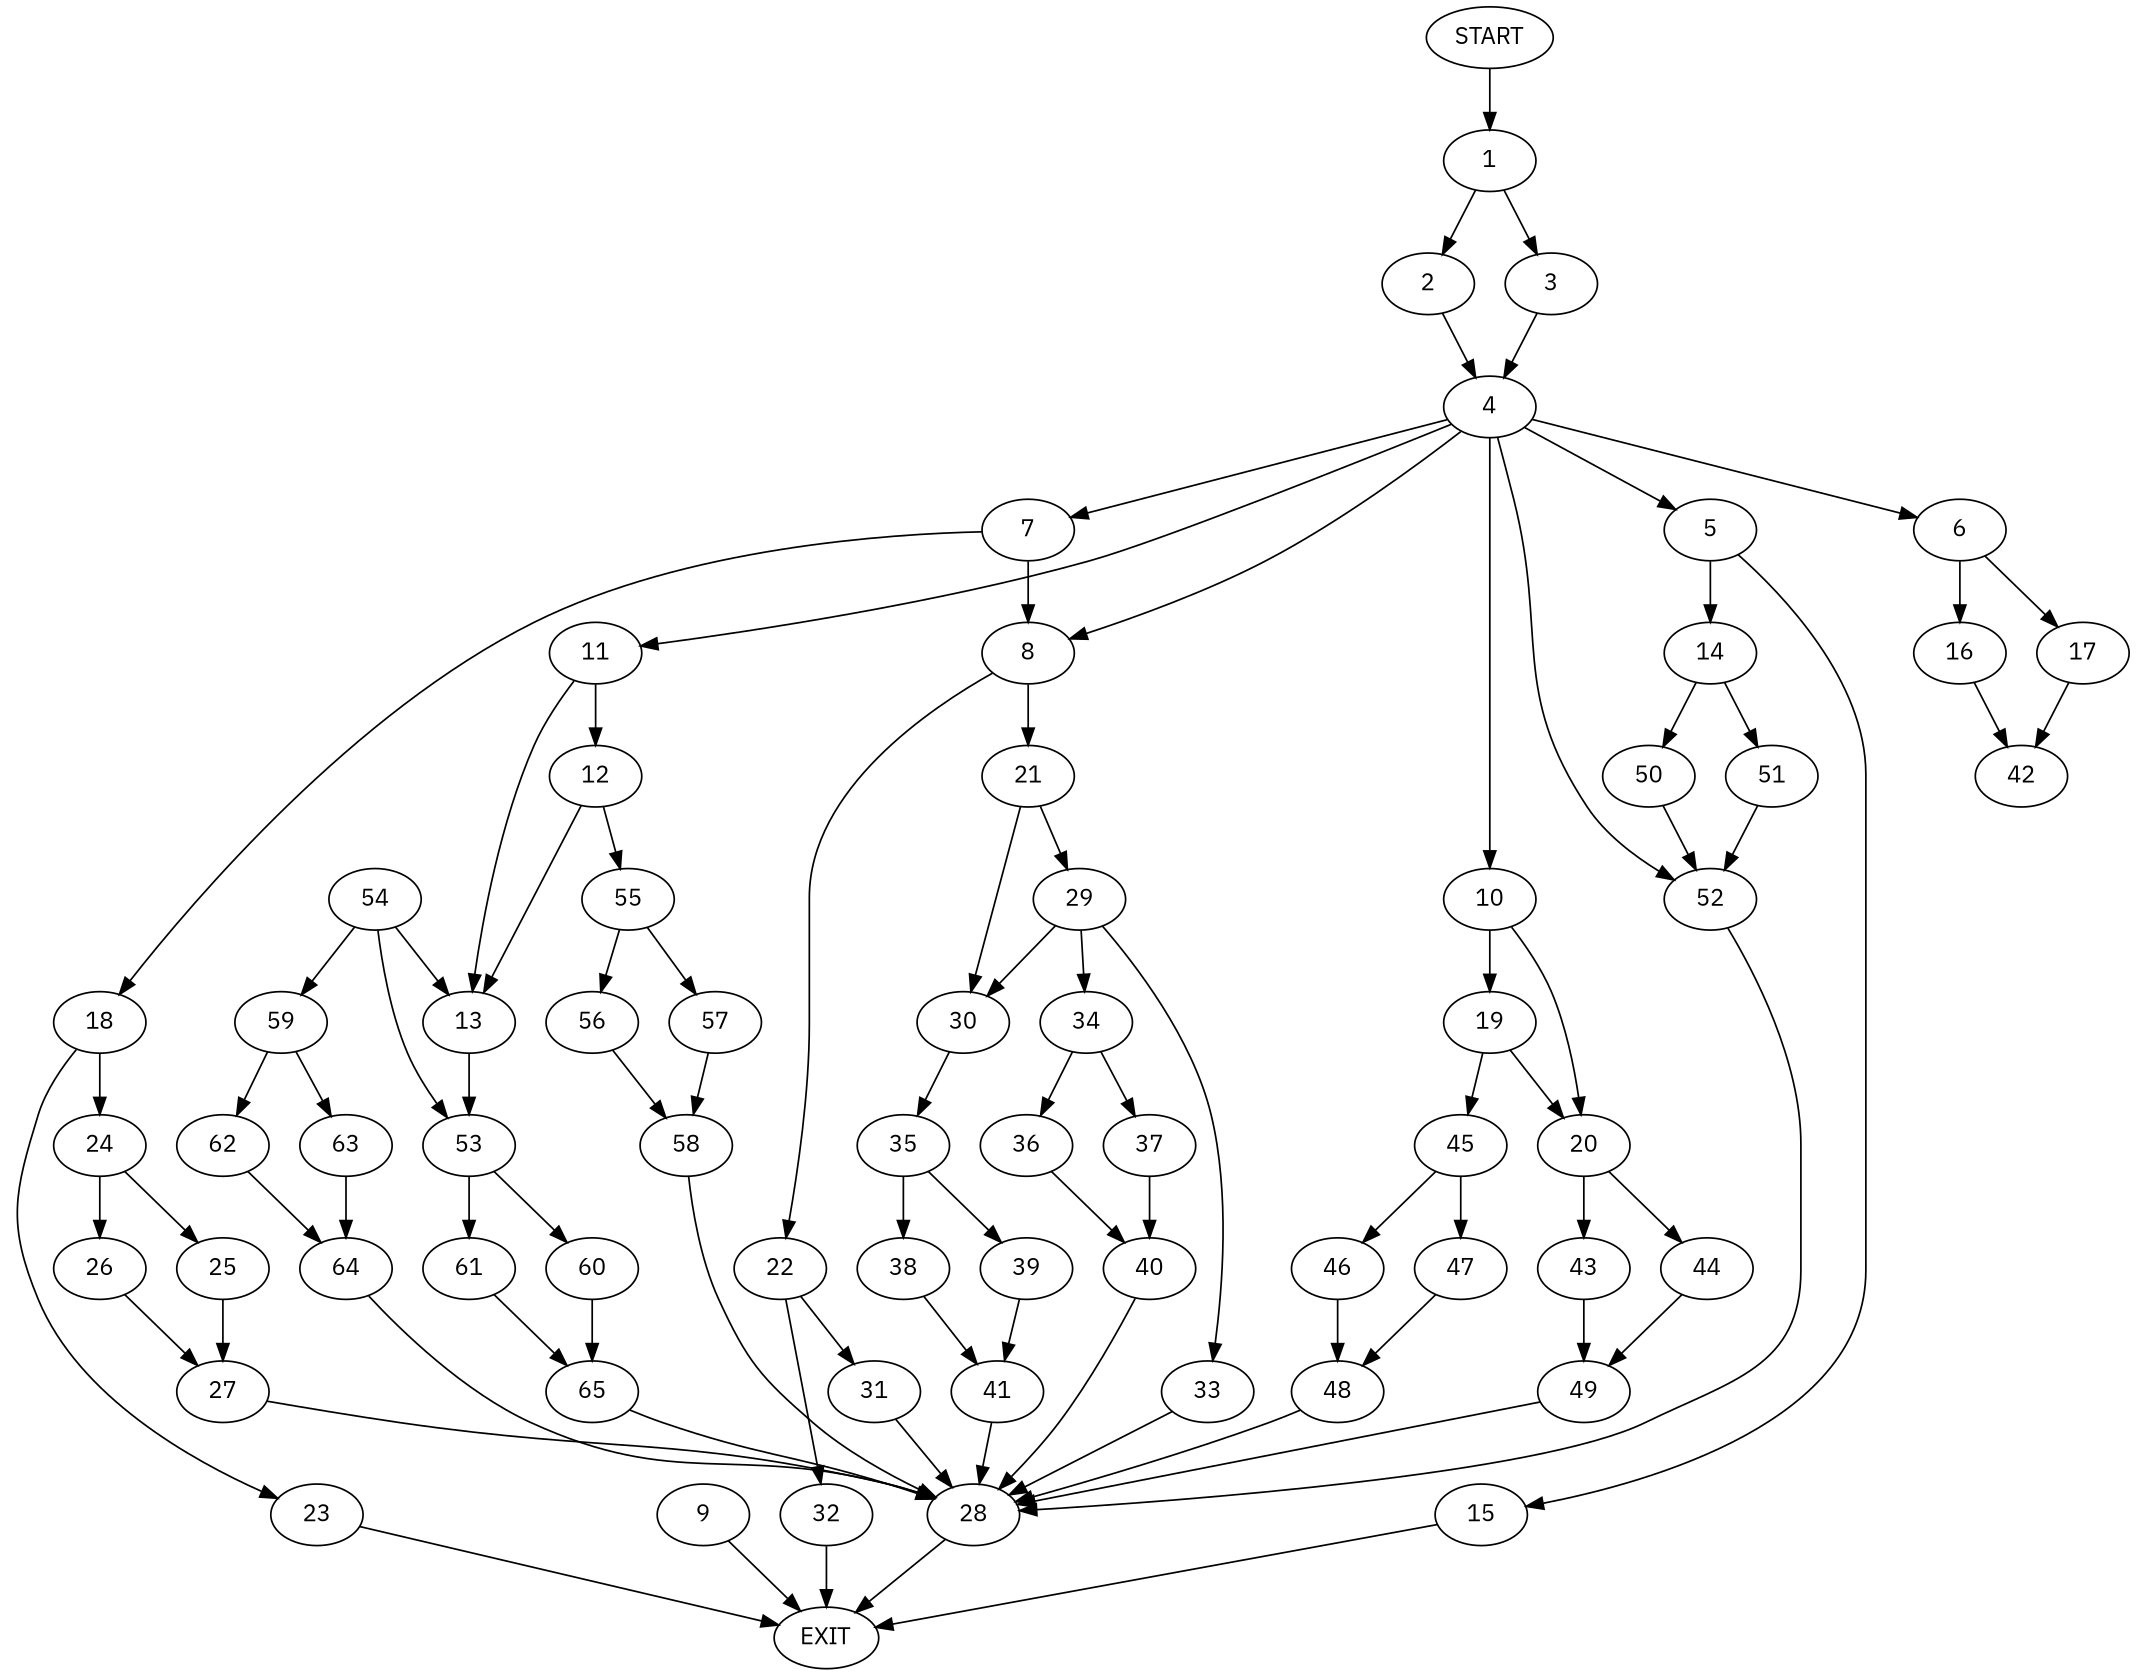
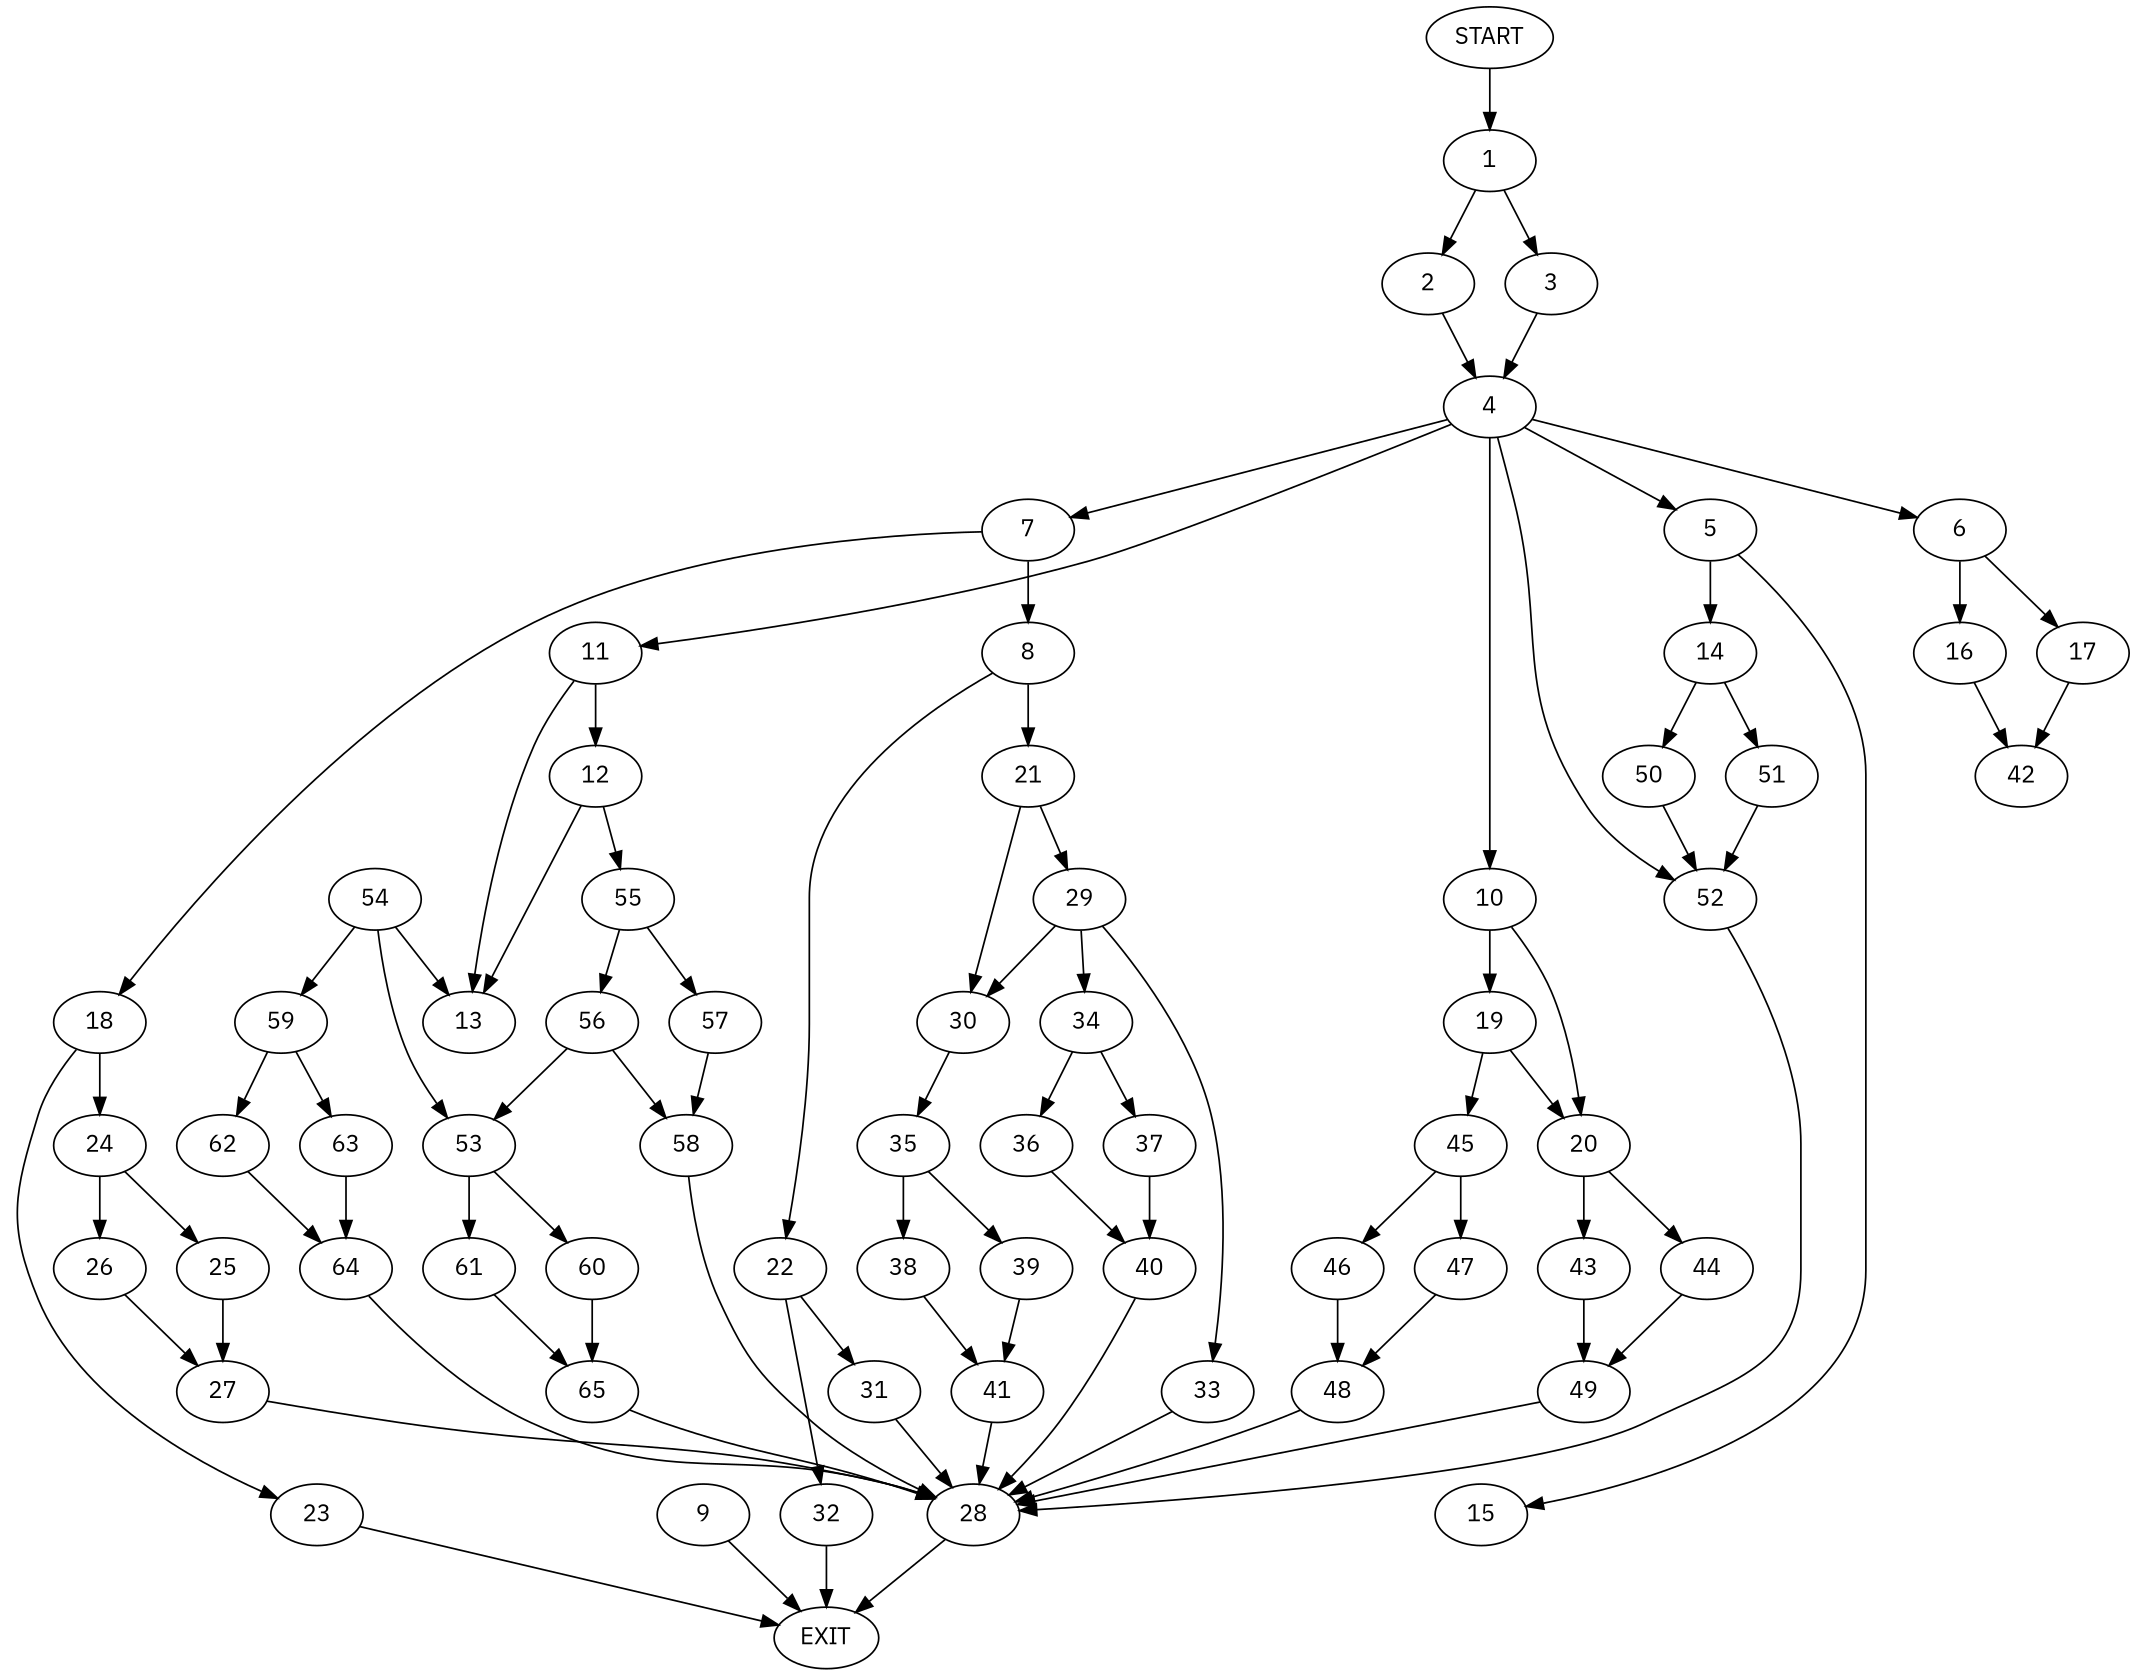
(1283, 551) -> none
(469, 1076) -> (537, 1078)
(1165, 1574) -> none
